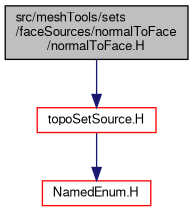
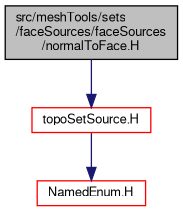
(97, 33) -> (91, 33)
